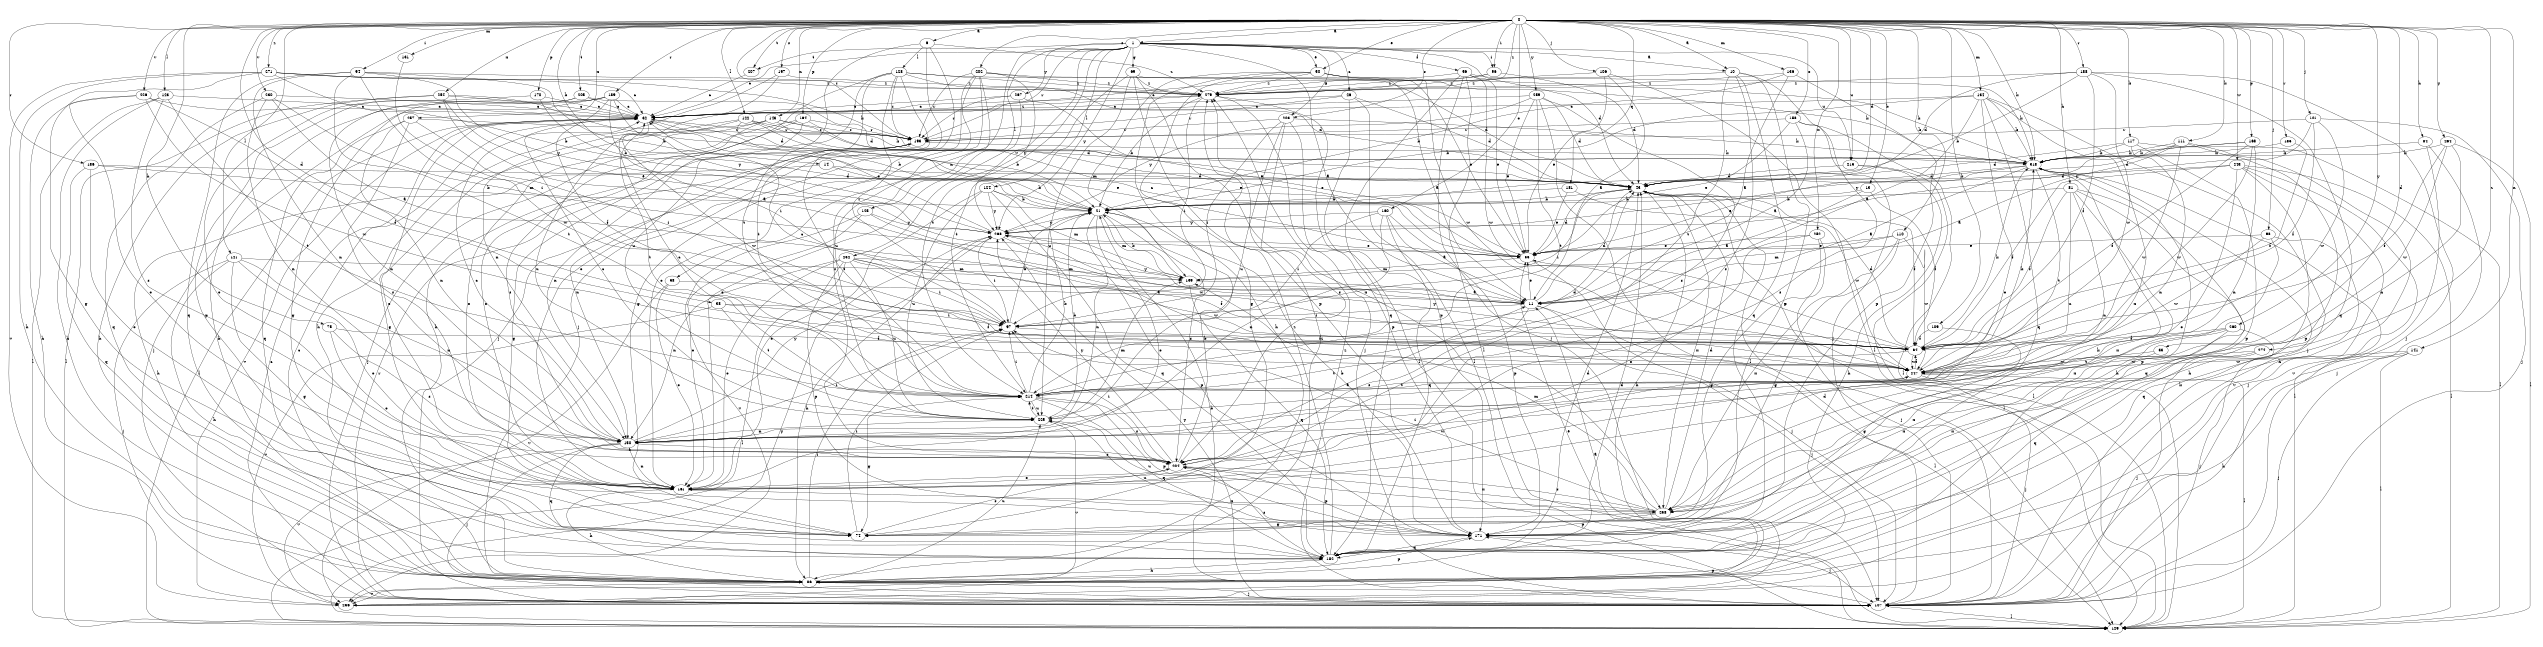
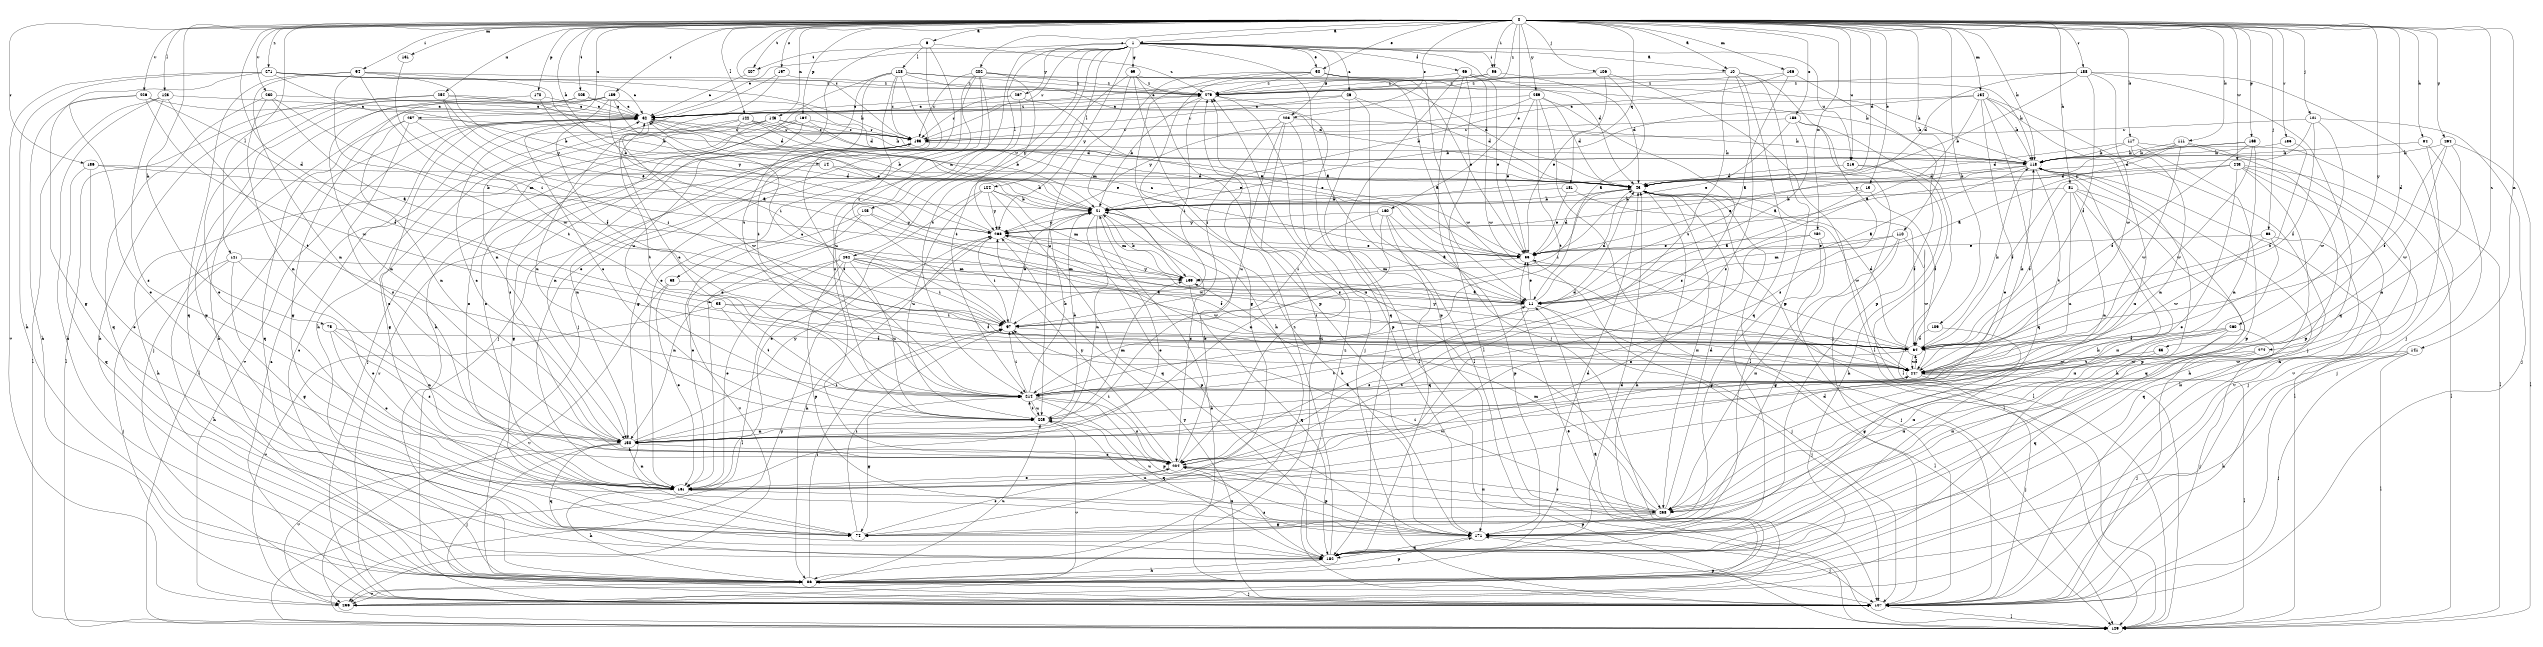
(2034, 165) -> (2034, 165)
(432, 348) -> (466, 413)
